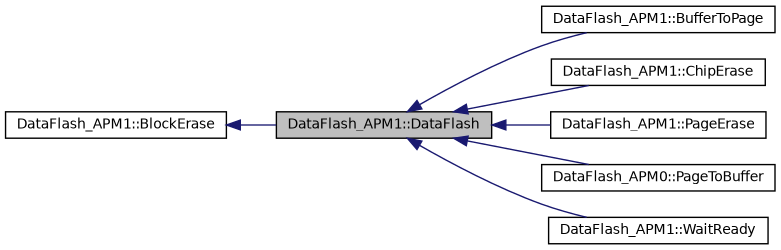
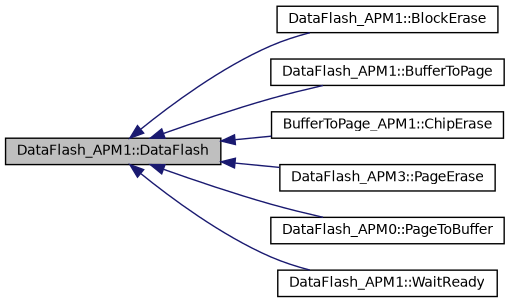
(658, 72) -> (388, 125)
(258, 125) -> (221, 72)
(658, 125) -> (388, 178)
